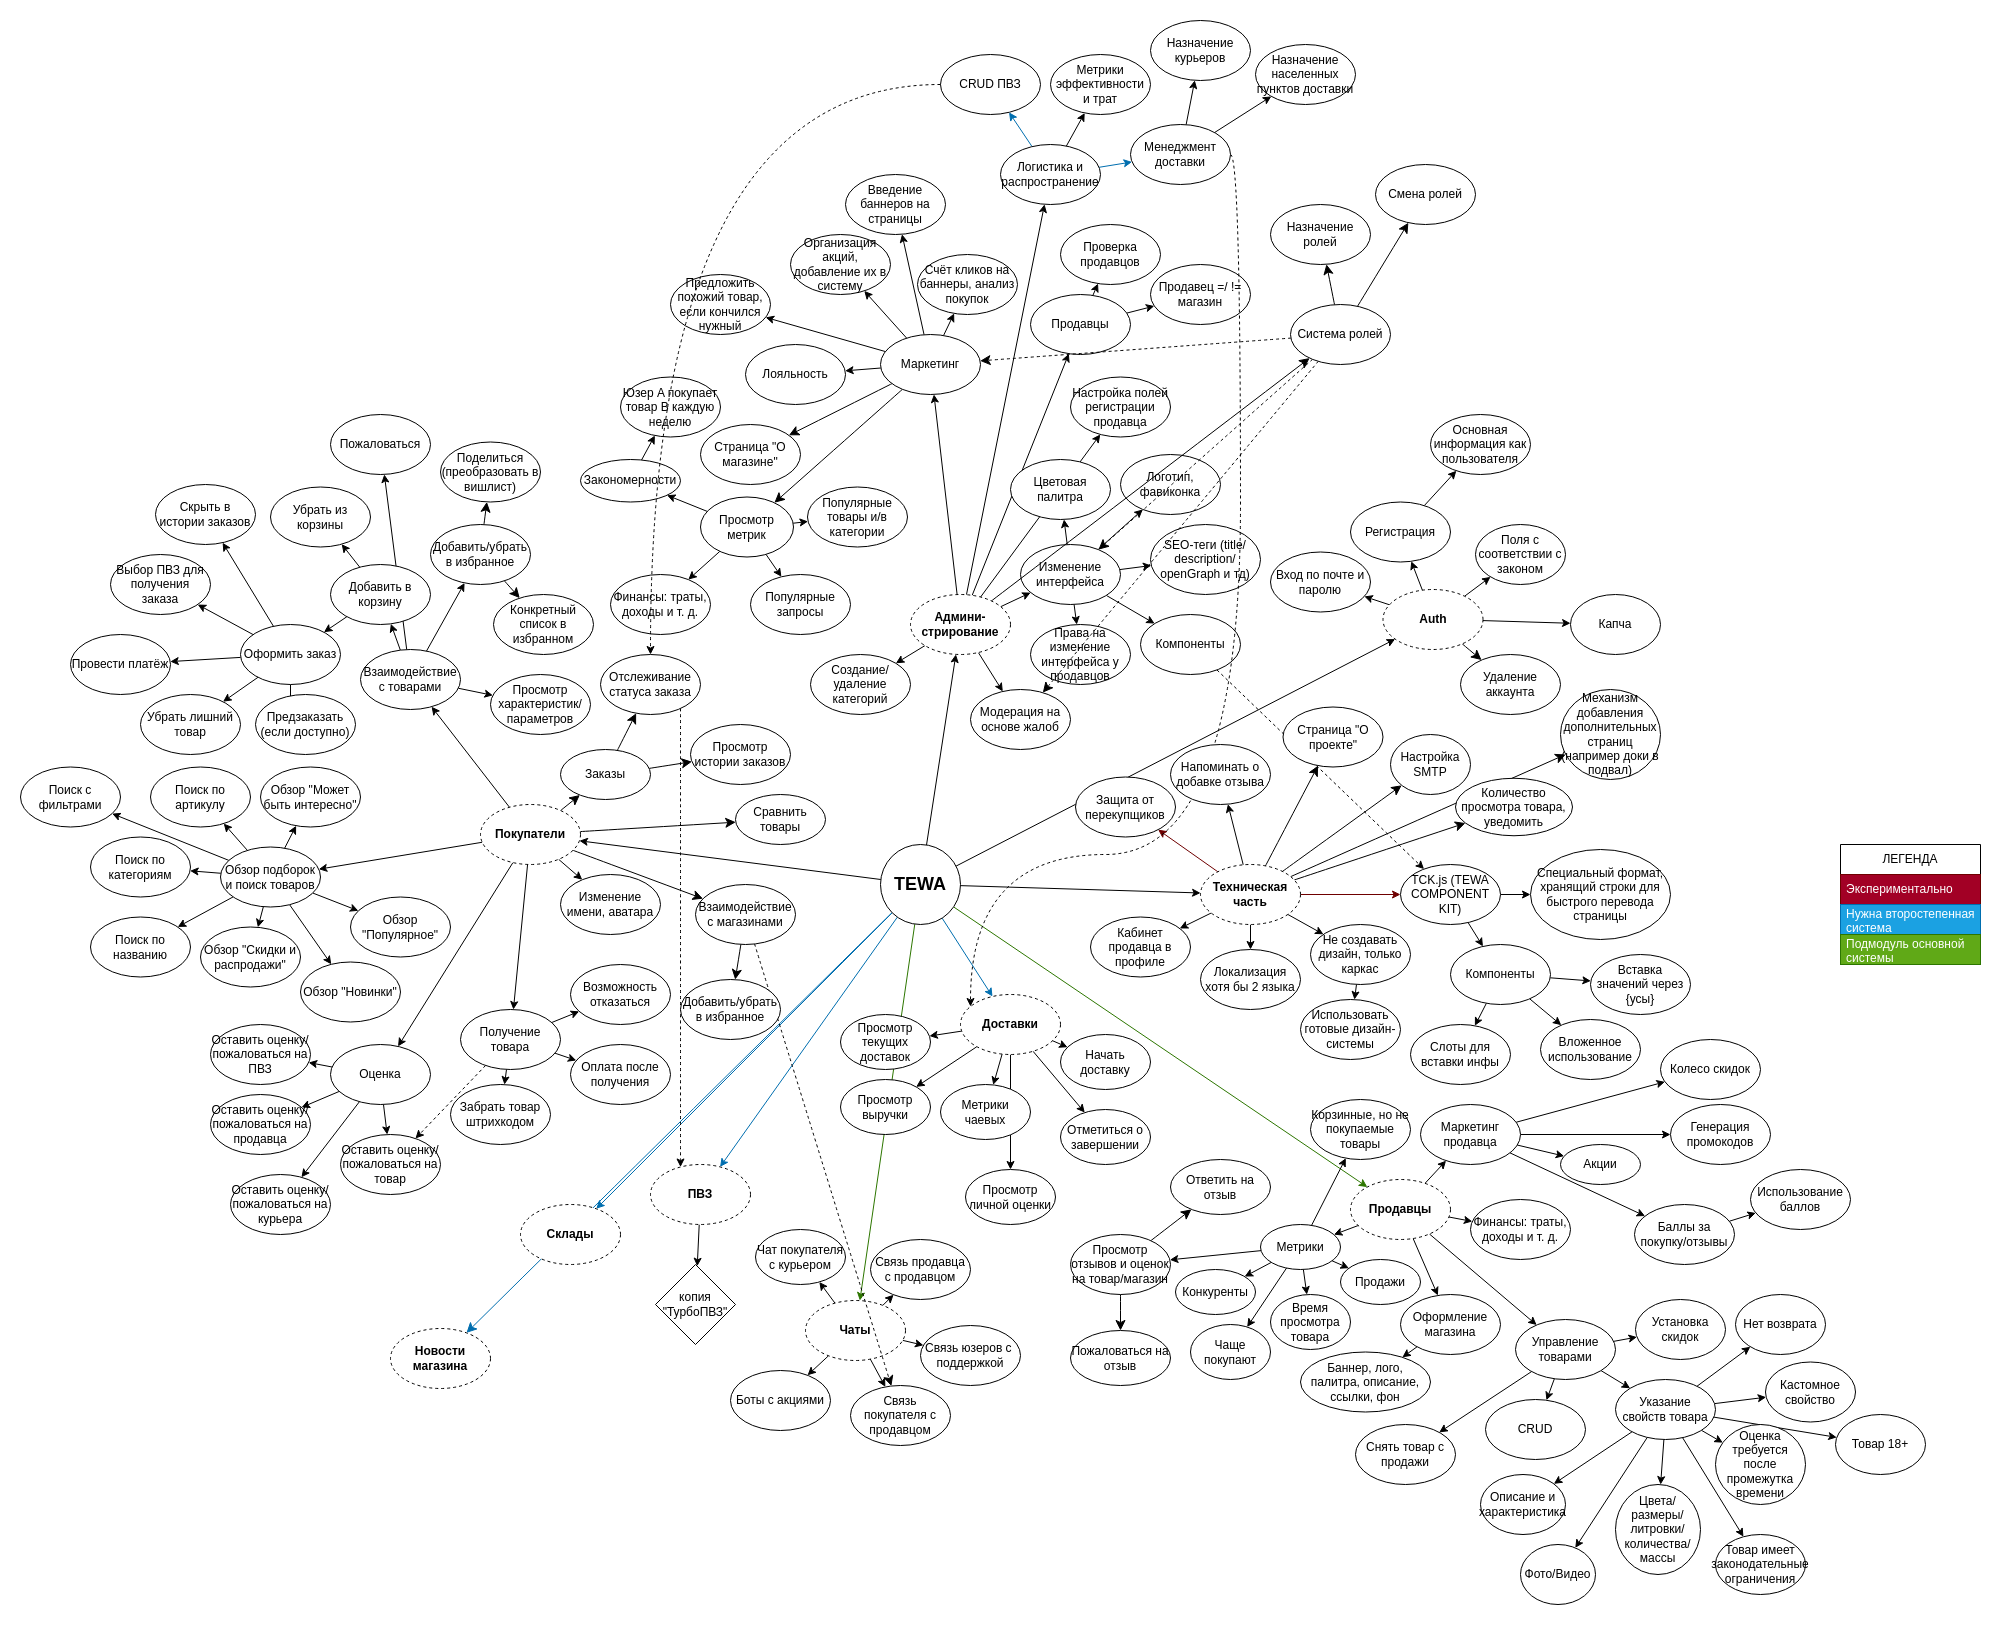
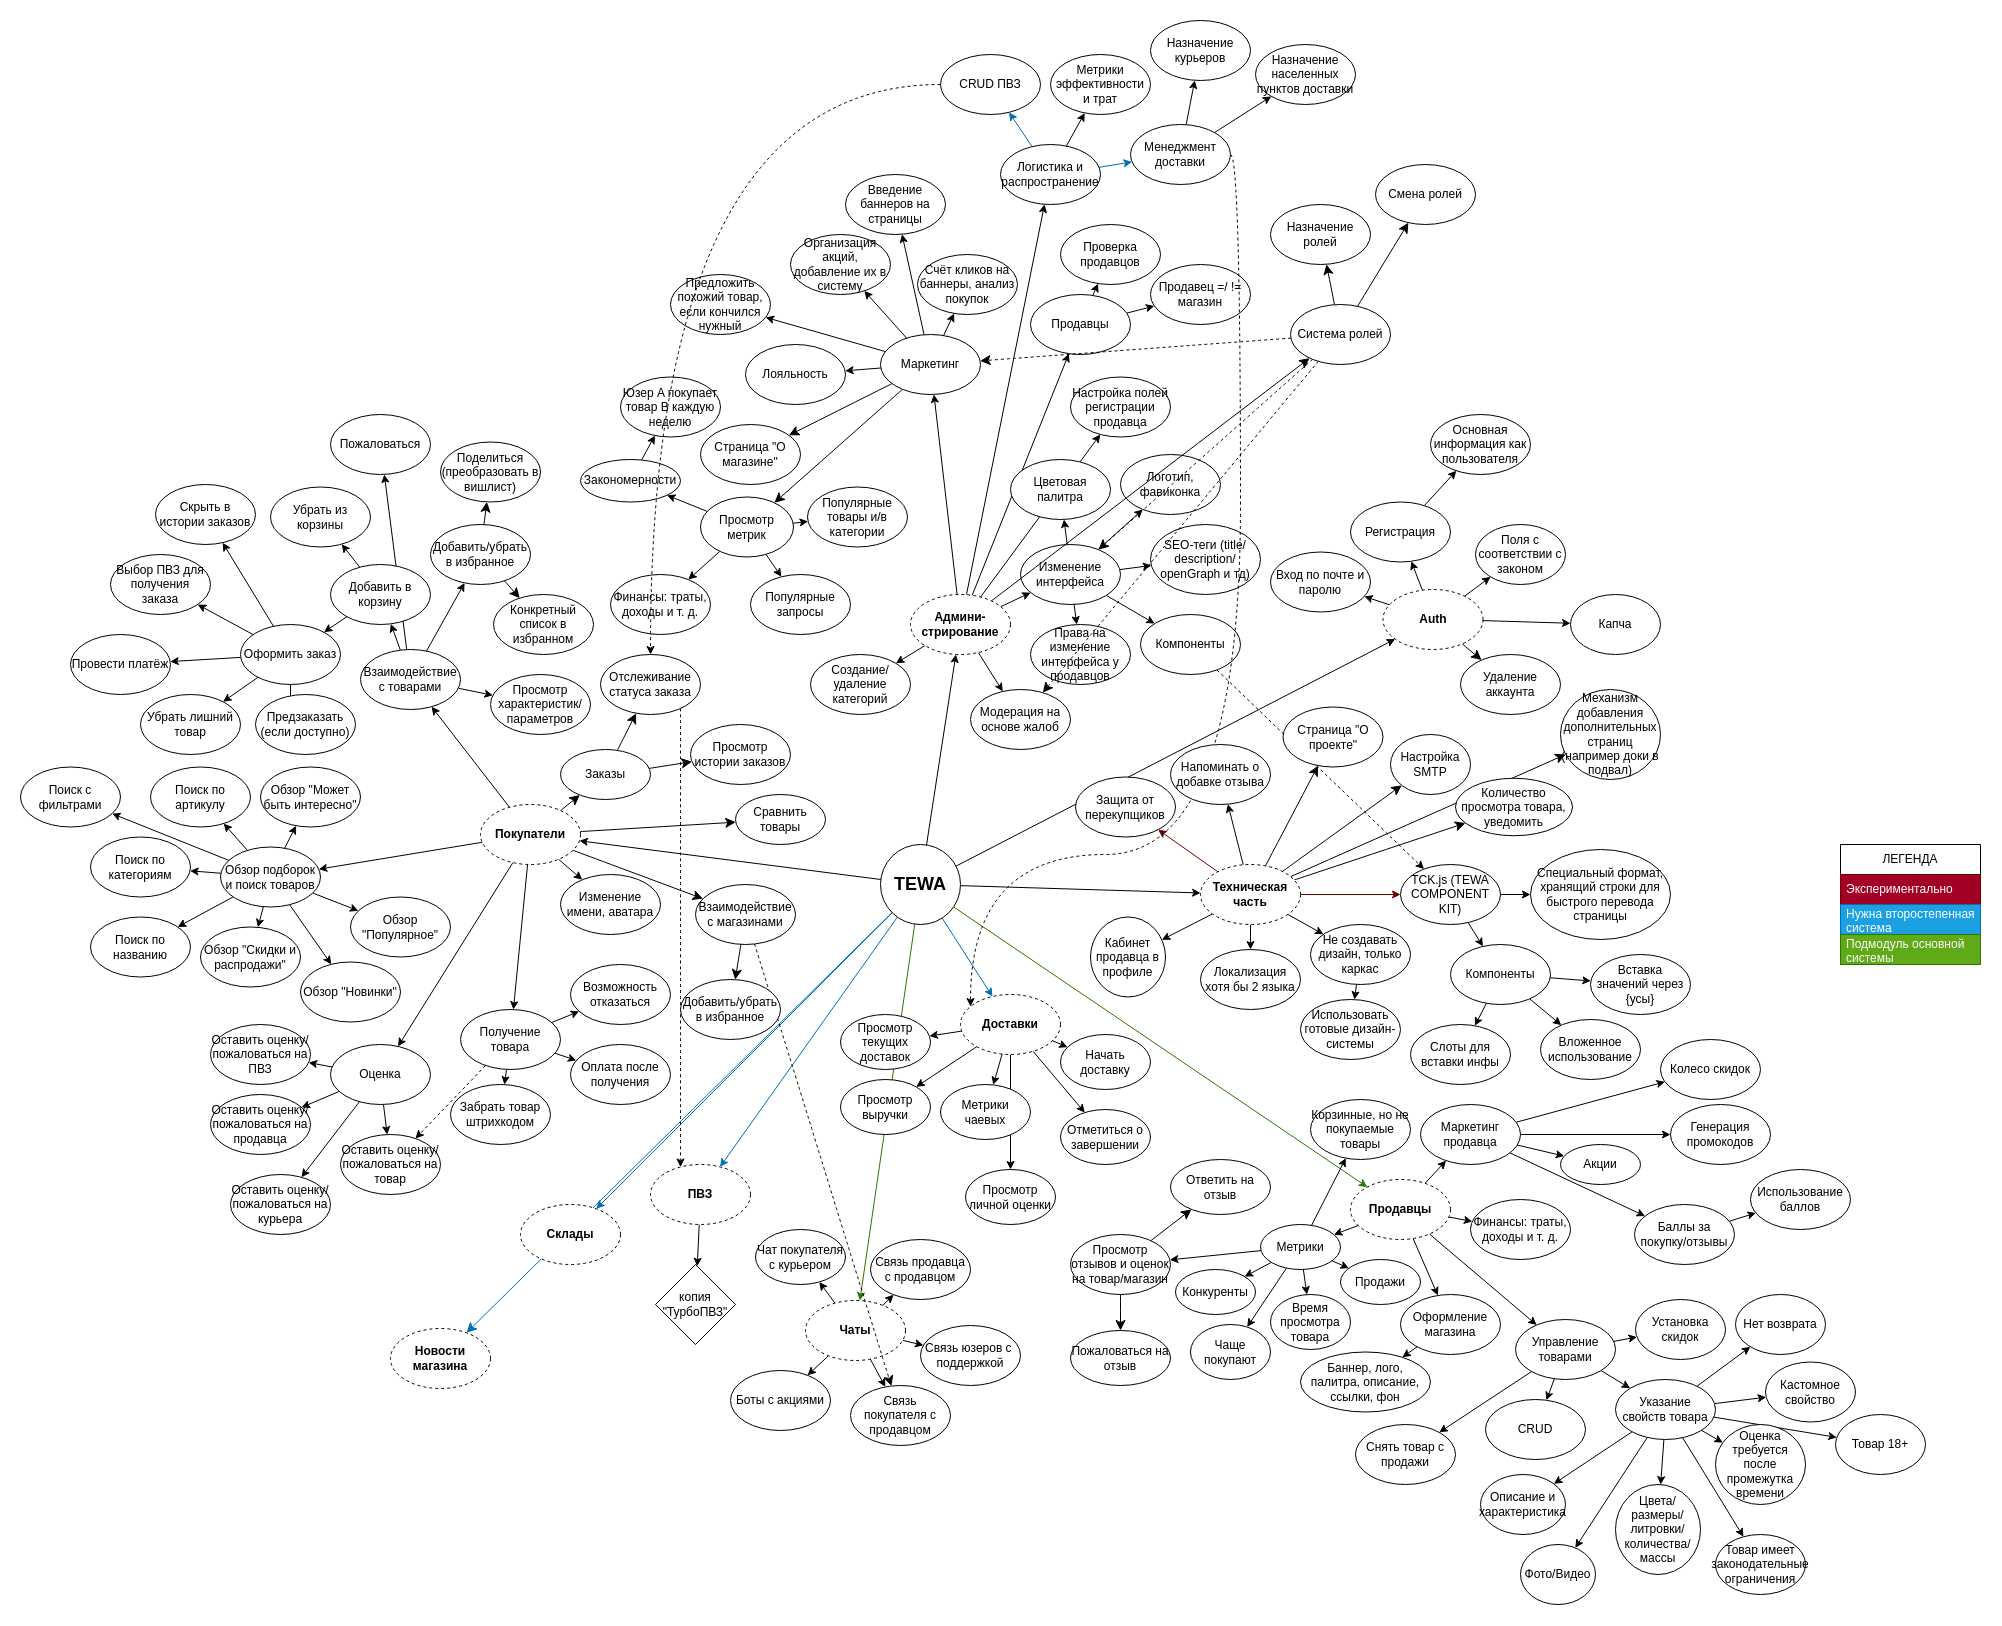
(1141, 947) -> (1128, 957)
